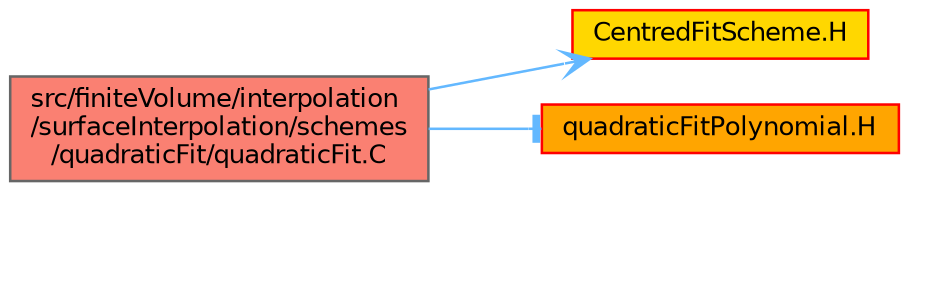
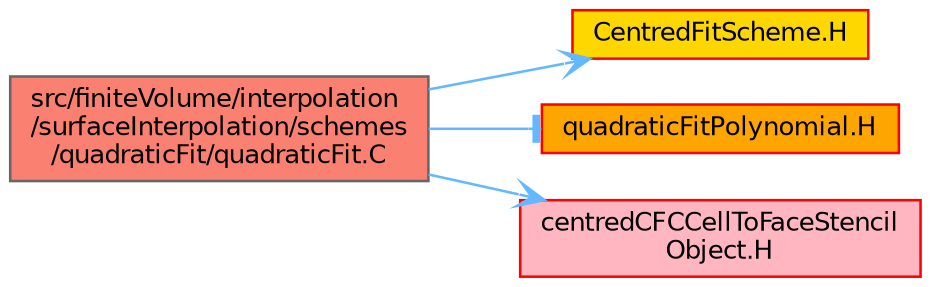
none -> (720, 238)
